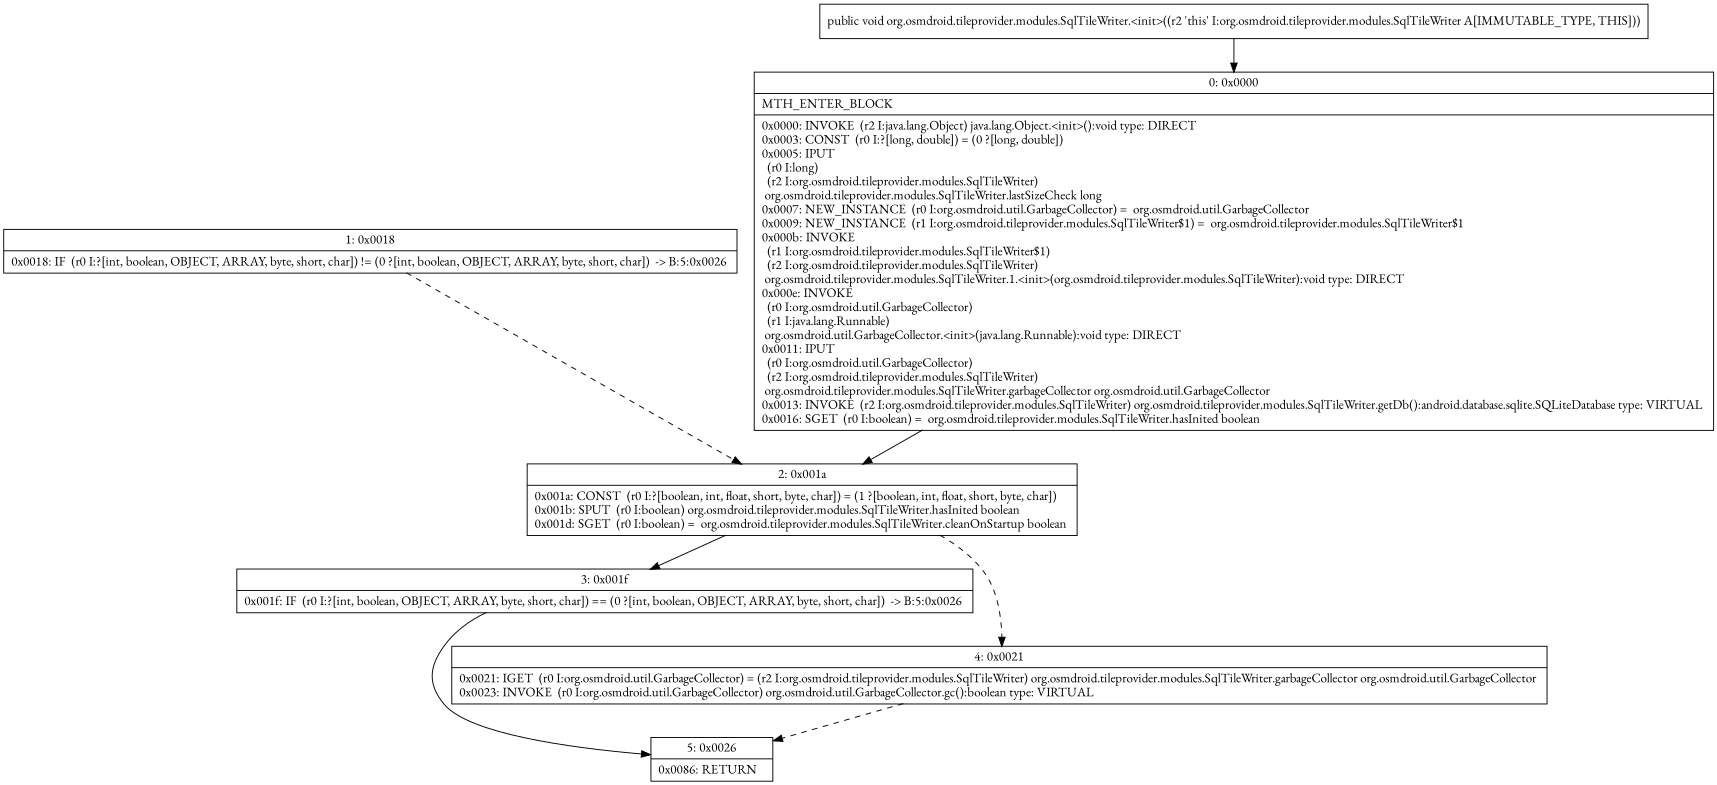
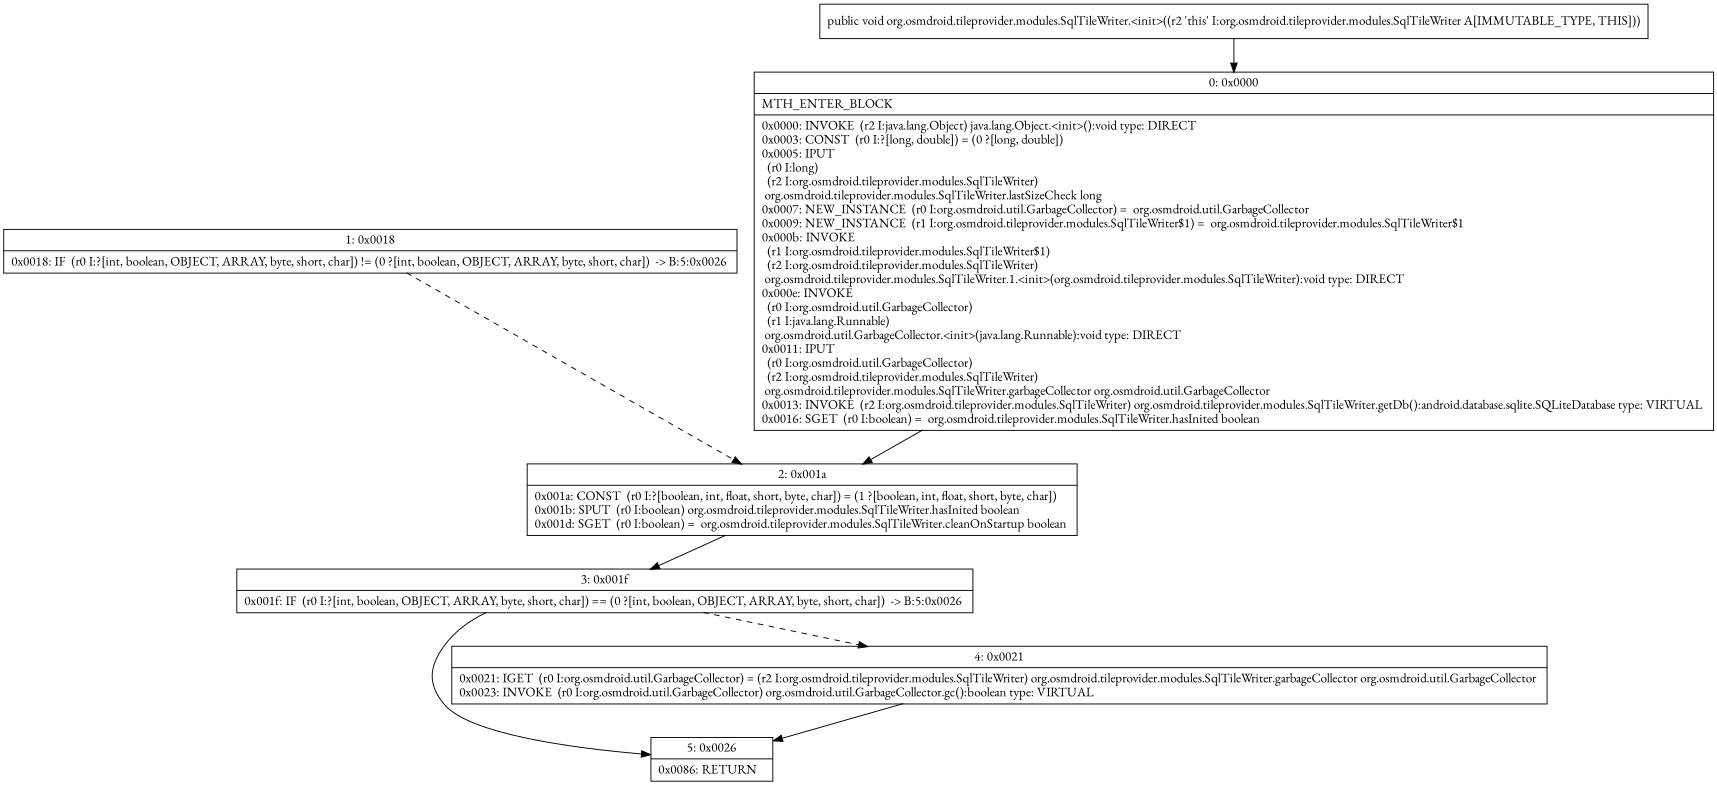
(987, 576) -> (781, 629)
(843, 721) -> (843, 721)
